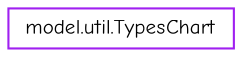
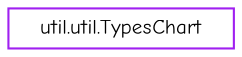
(121, 28) -> (121, 28)
